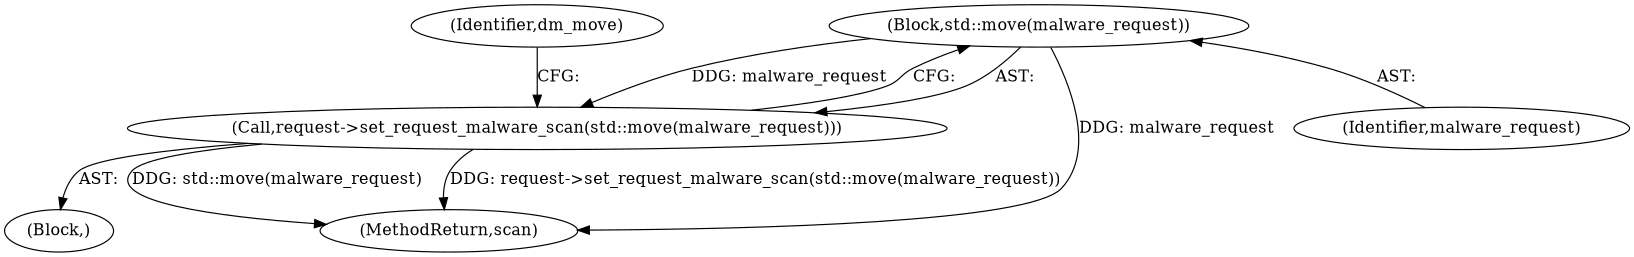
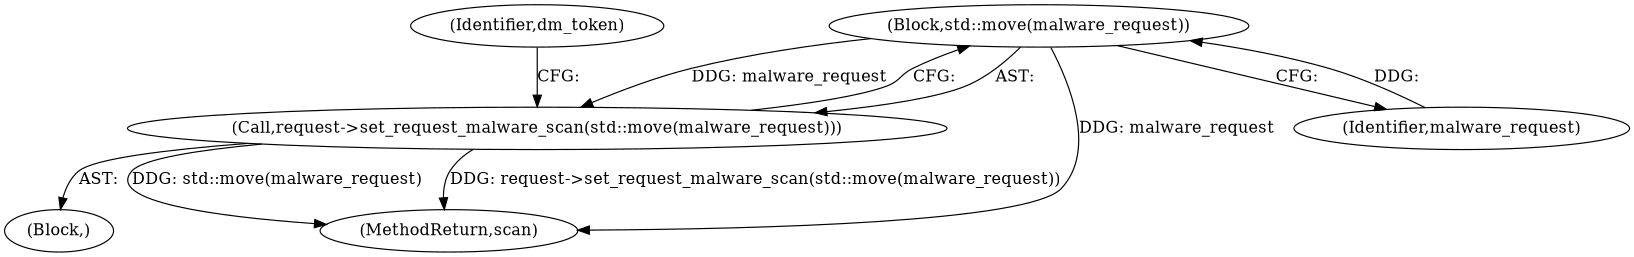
(537, 26) -> (537, 26)
none -> (1246, 76)
(1399, 77) -> (1399, 77)
